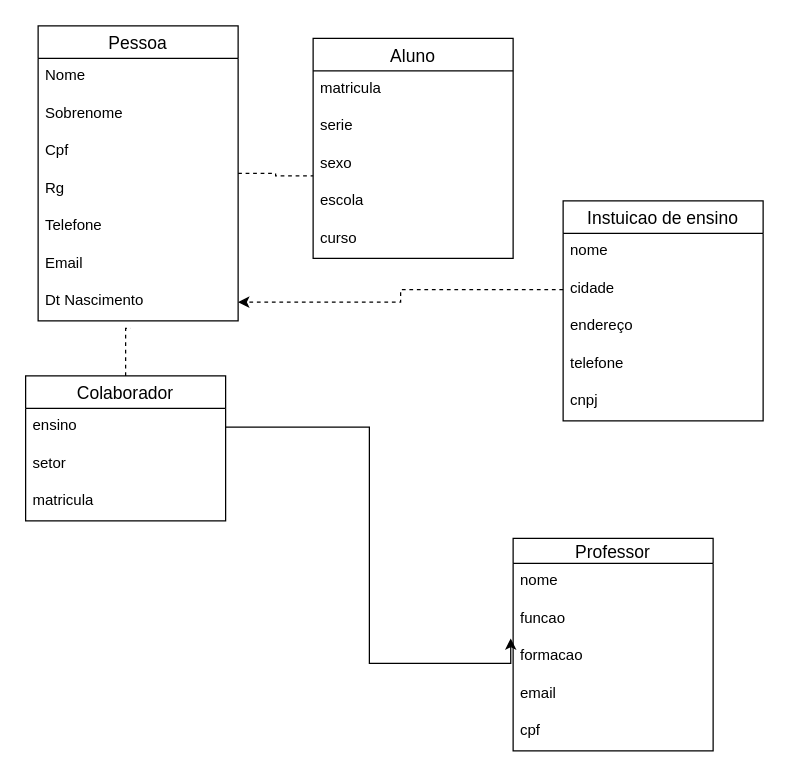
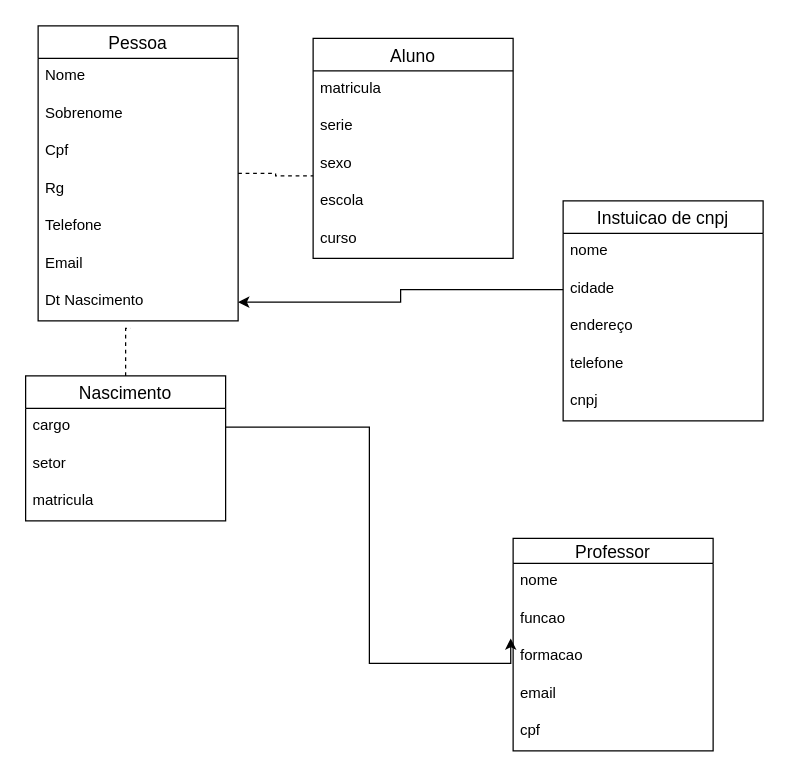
(663, 218) -> (663, 218)
(401, 293) -> (401, 293)
(125, 393) -> (125, 393)
(56, 426) -> (54, 426)
